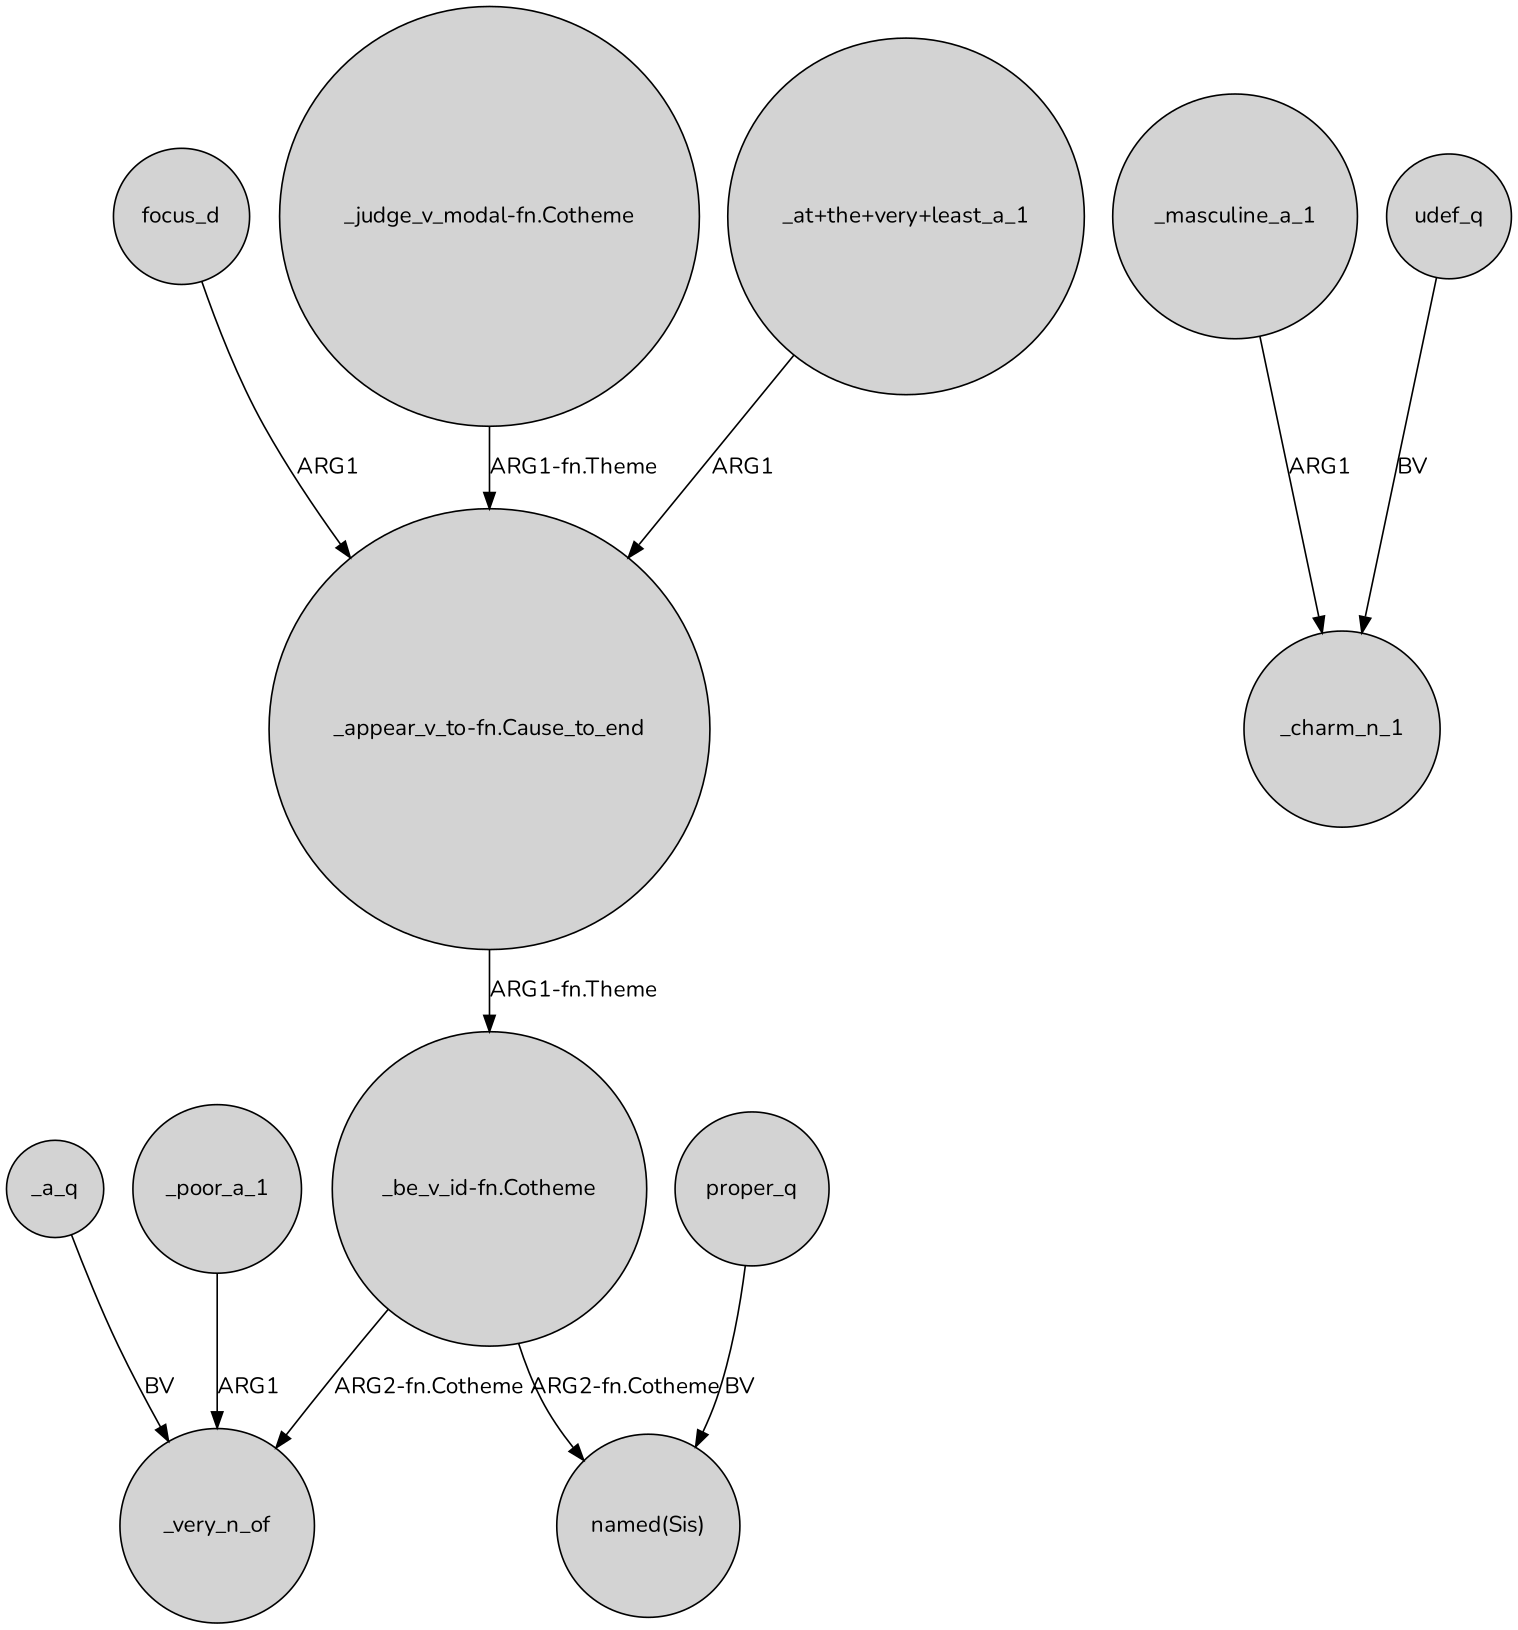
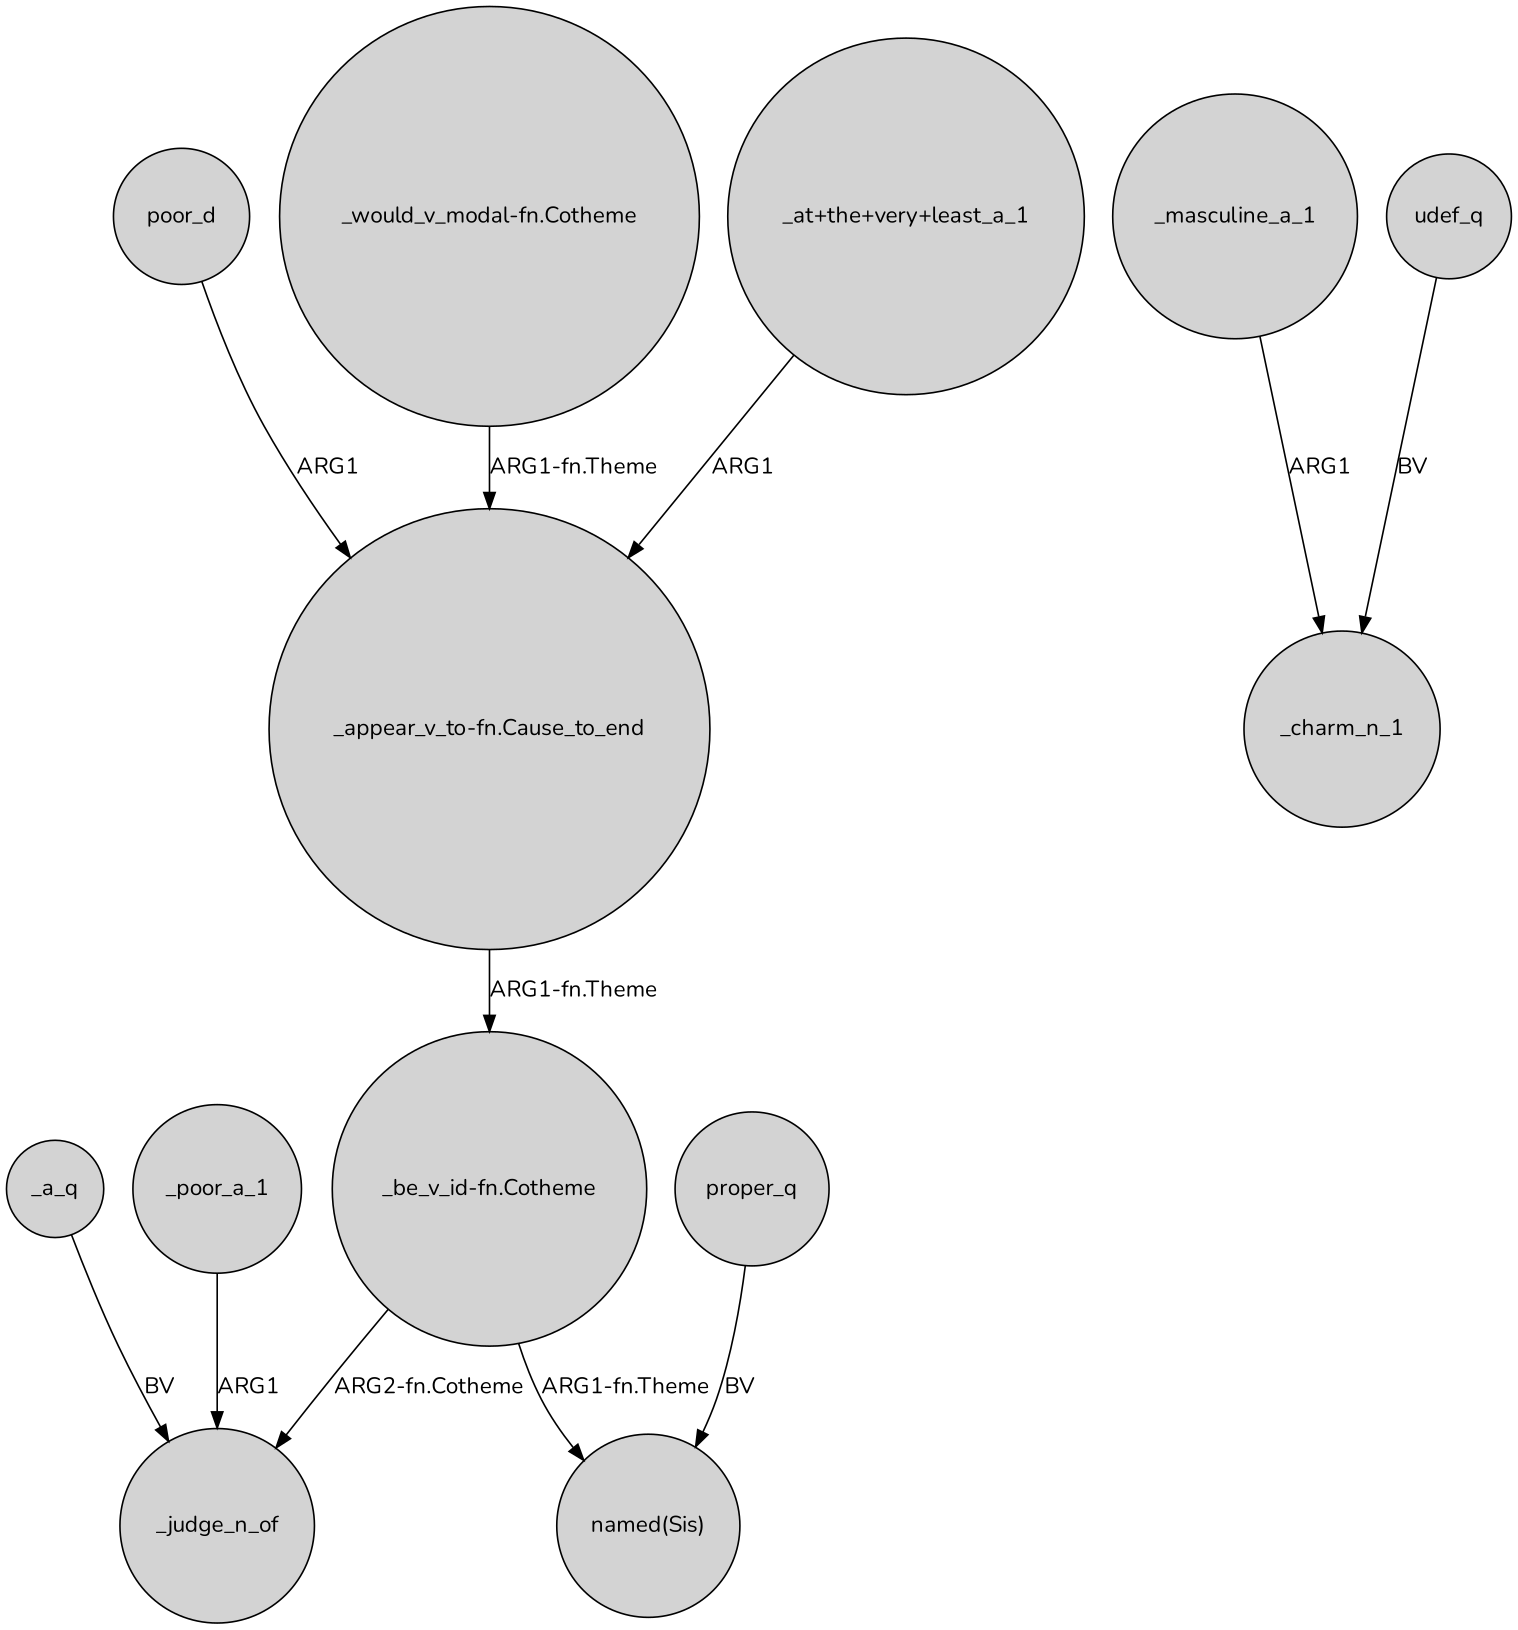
(182, 216) -> (182, 216)
(489, 216) -> (489, 216)
(626, 1387) -> (626, 1387)
(217, 1526) -> (217, 1526)
